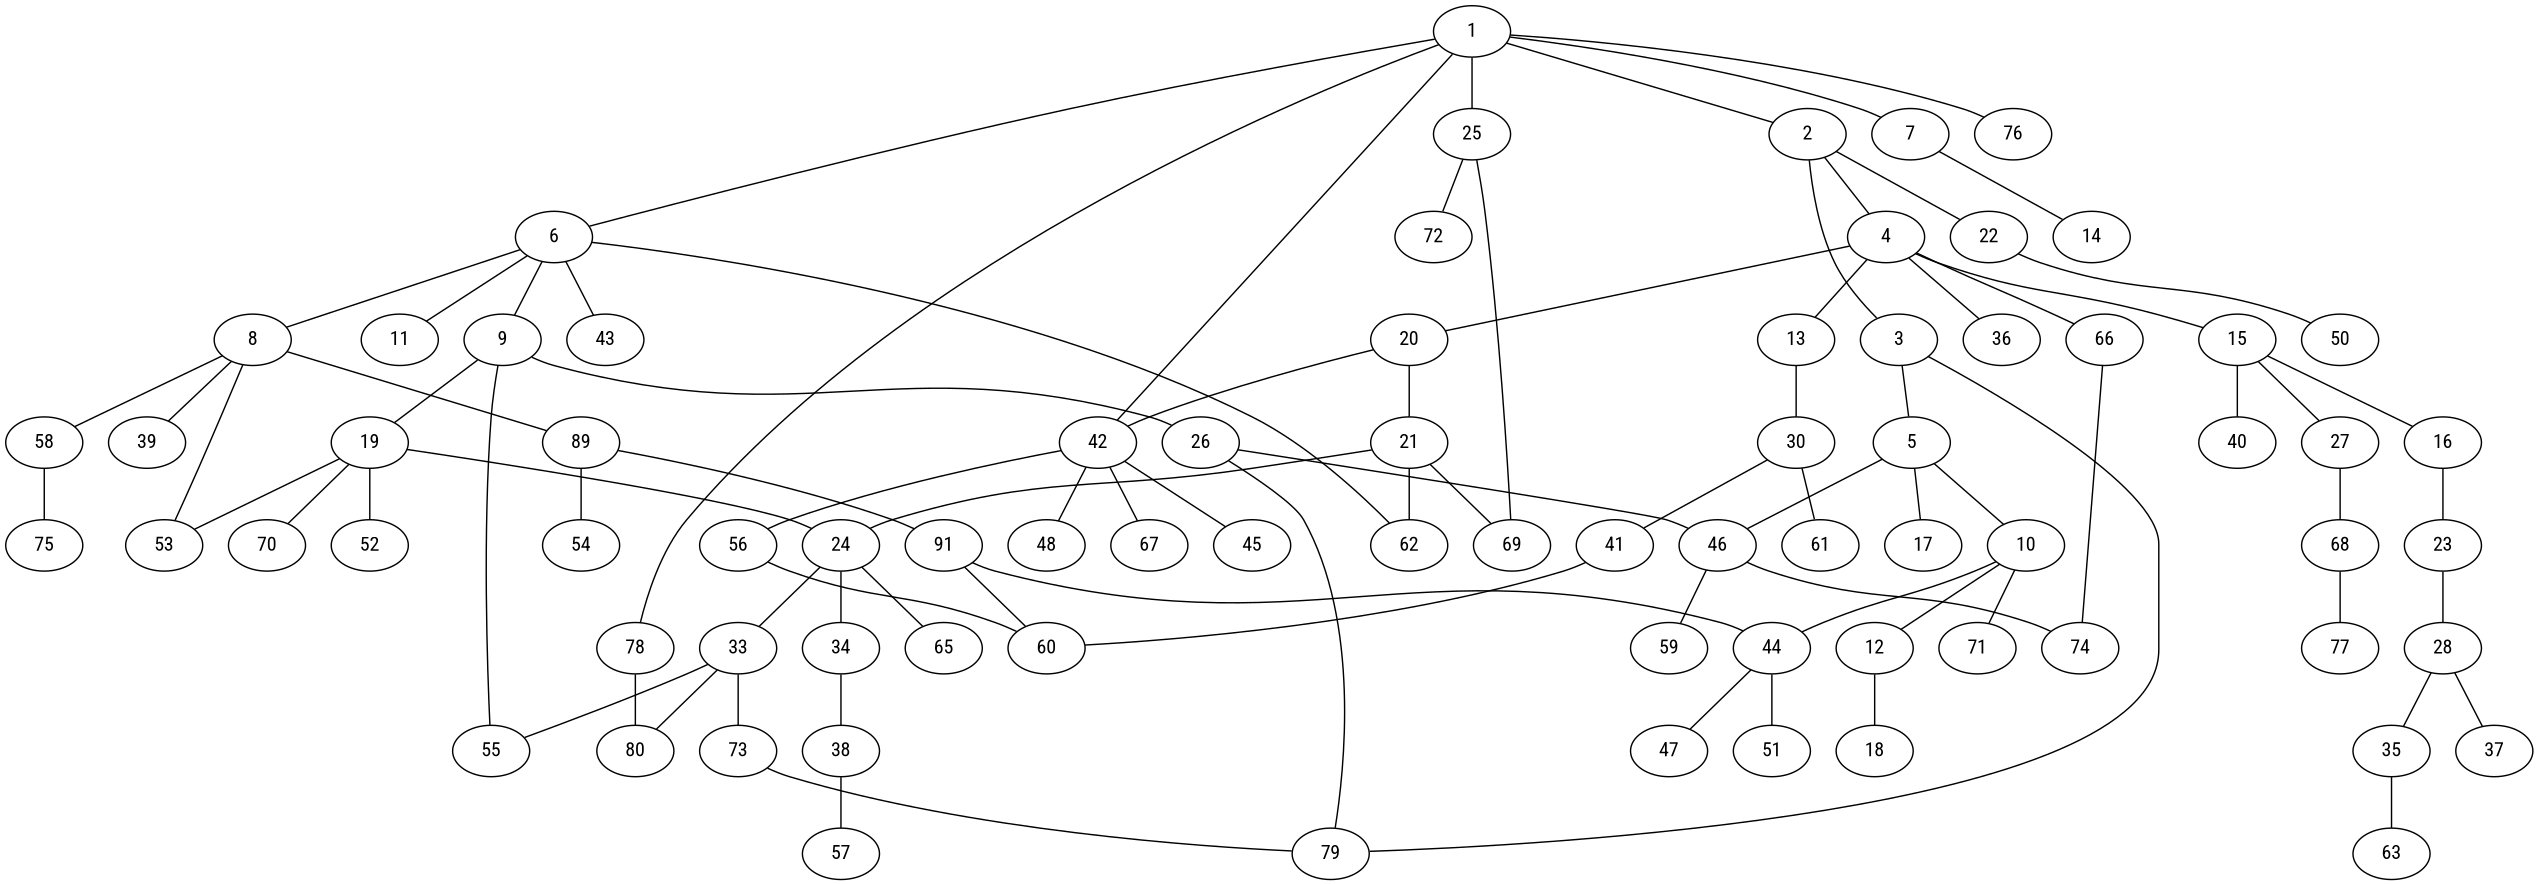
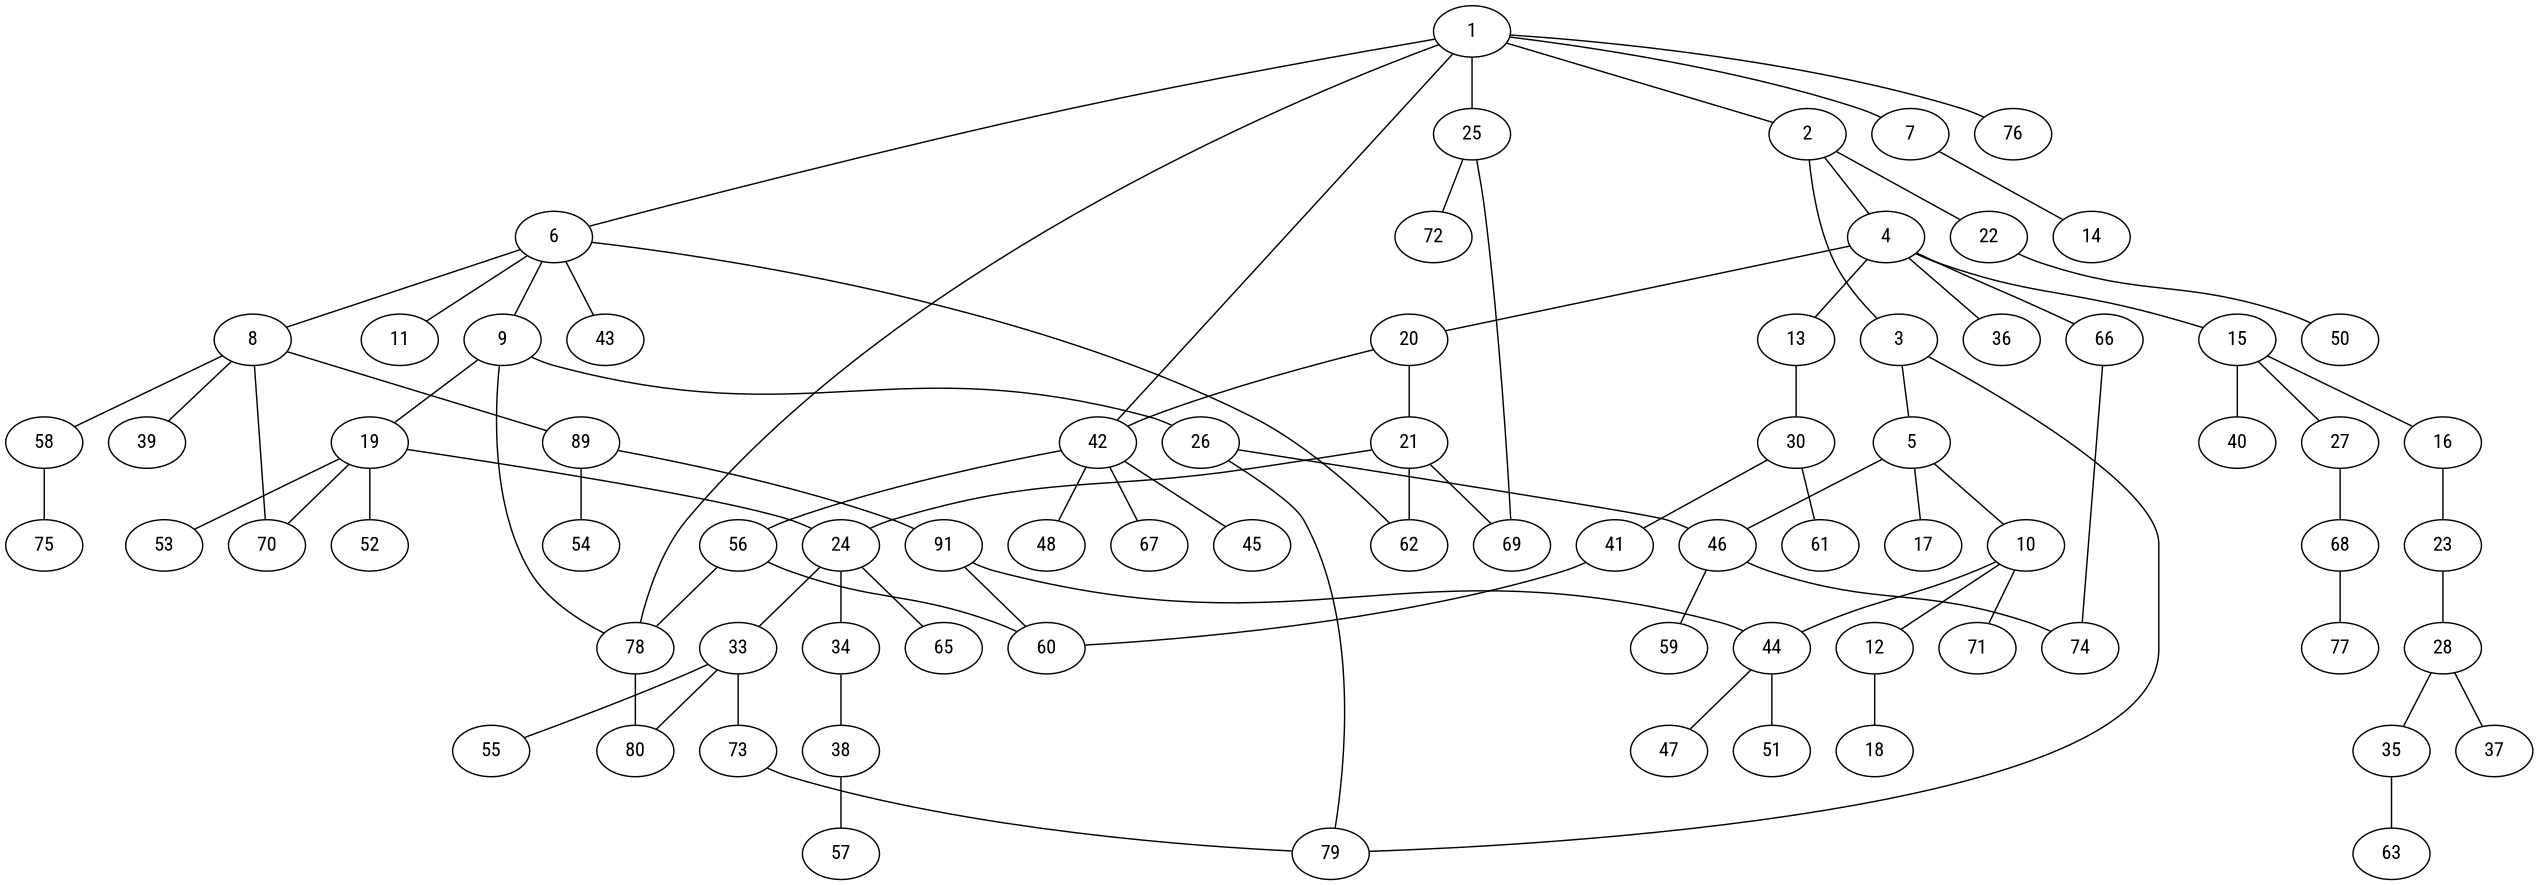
(210, 443) -> (260, 443)
(486, 545) -> (508, 519)
none -> (687, 597)
